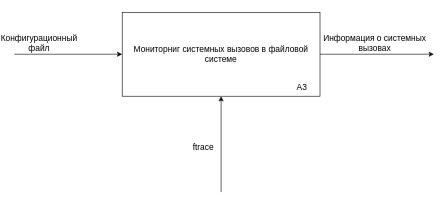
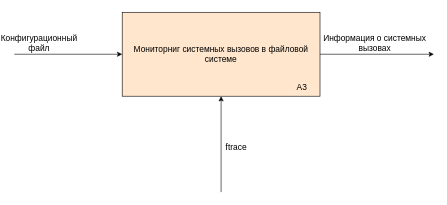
(221, 54) -> (221, 54)
(203, 147) -> (236, 147)
